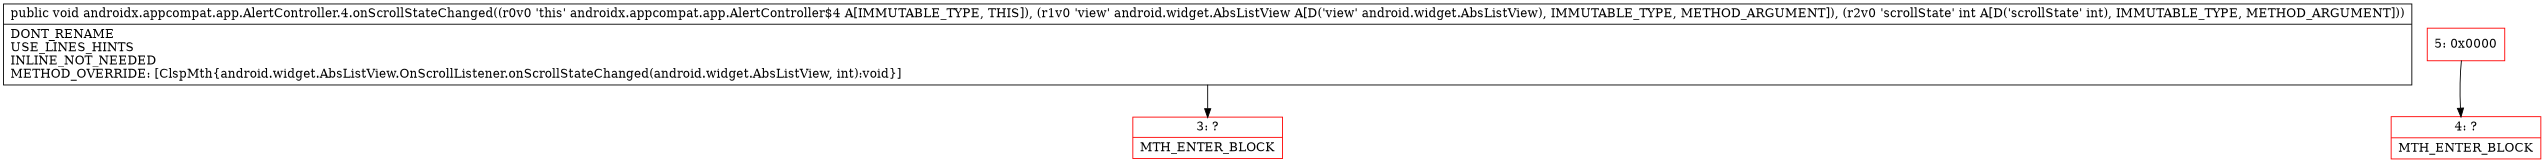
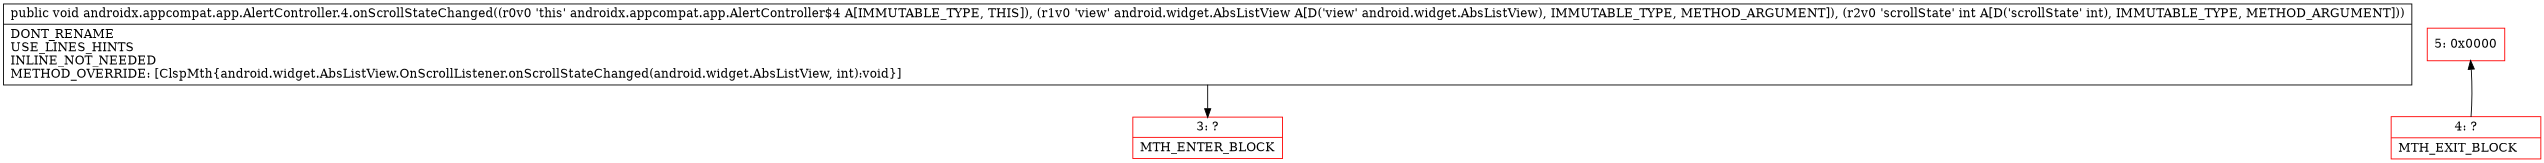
(2460, 84) -> (2472, 93)
(2466, 148) -> (2458, 148)
